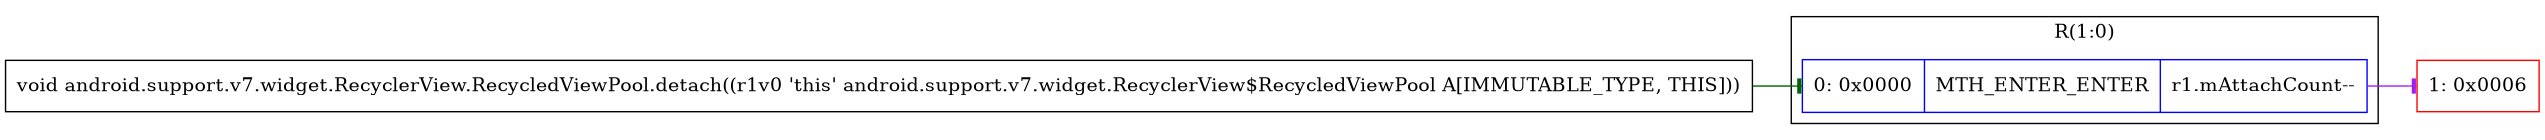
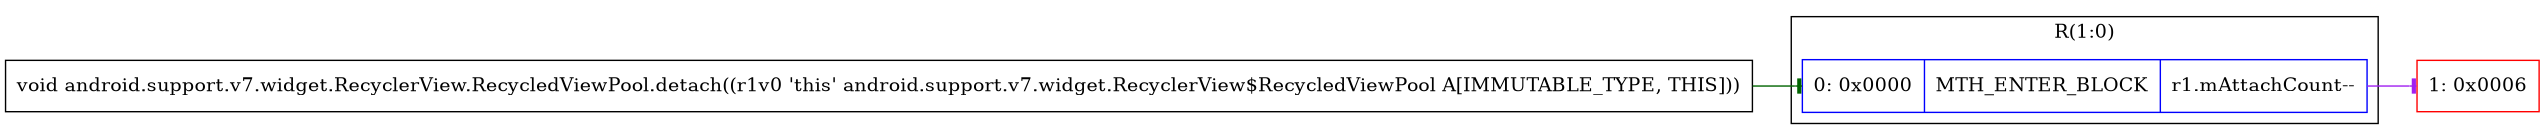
(2042, 85) -> (2042, 85)
